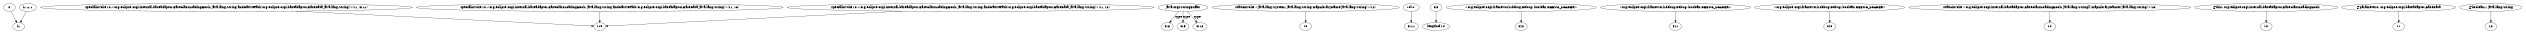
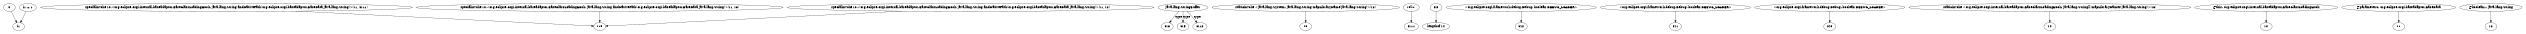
(1183, 7) -> (1183, 7)
